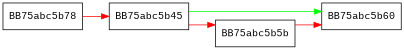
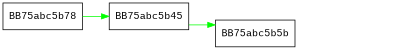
(92, 16) -> (92, 16)
(361, 16) -> none
(198, 25) -> (198, 25)
